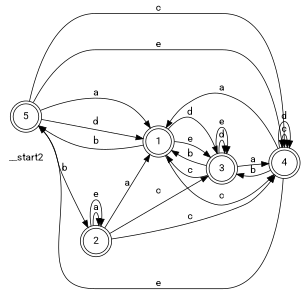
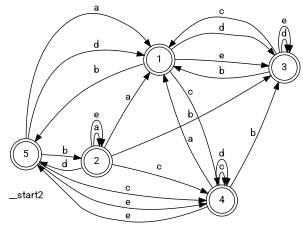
(249, 165) -> none
none -> (64, 170)
(159, 191) -> (191, 115)
